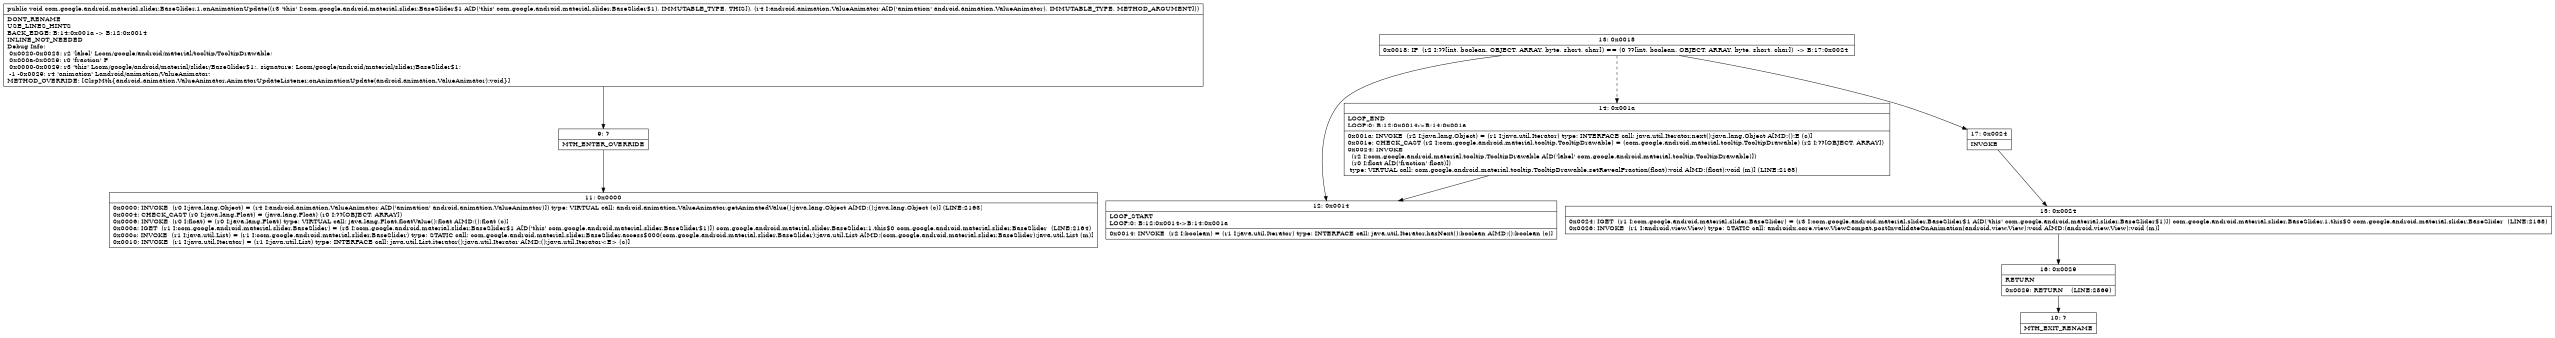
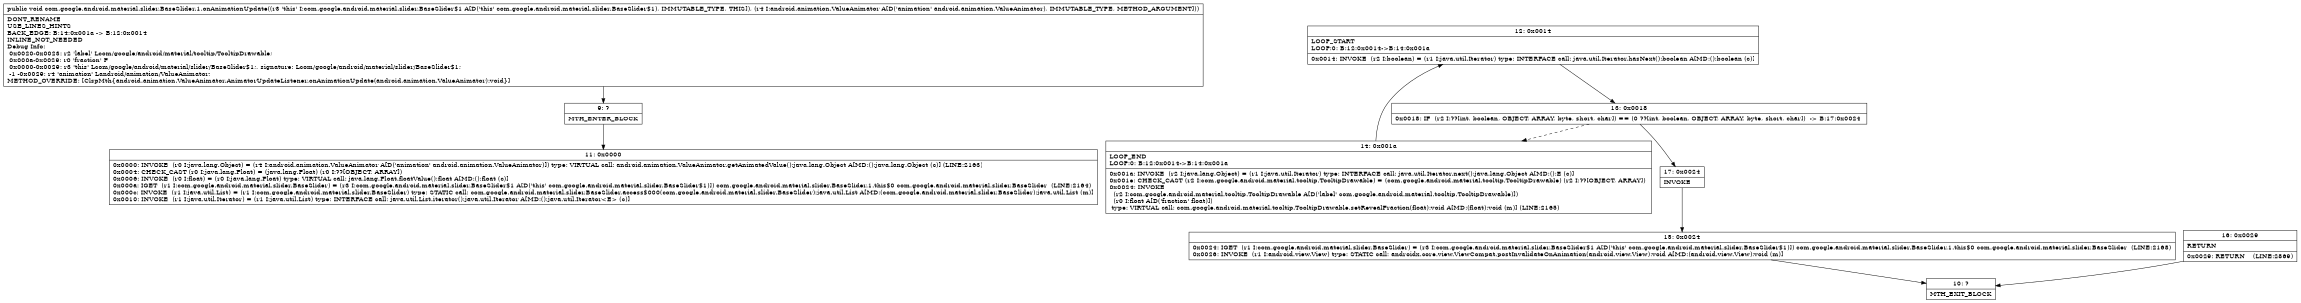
(1371, 84) -> (1586, 82)
(603, 144) -> (603, 119)
(2058, 247) -> (1846, 271)
(2058, 328) -> (1961, 294)
